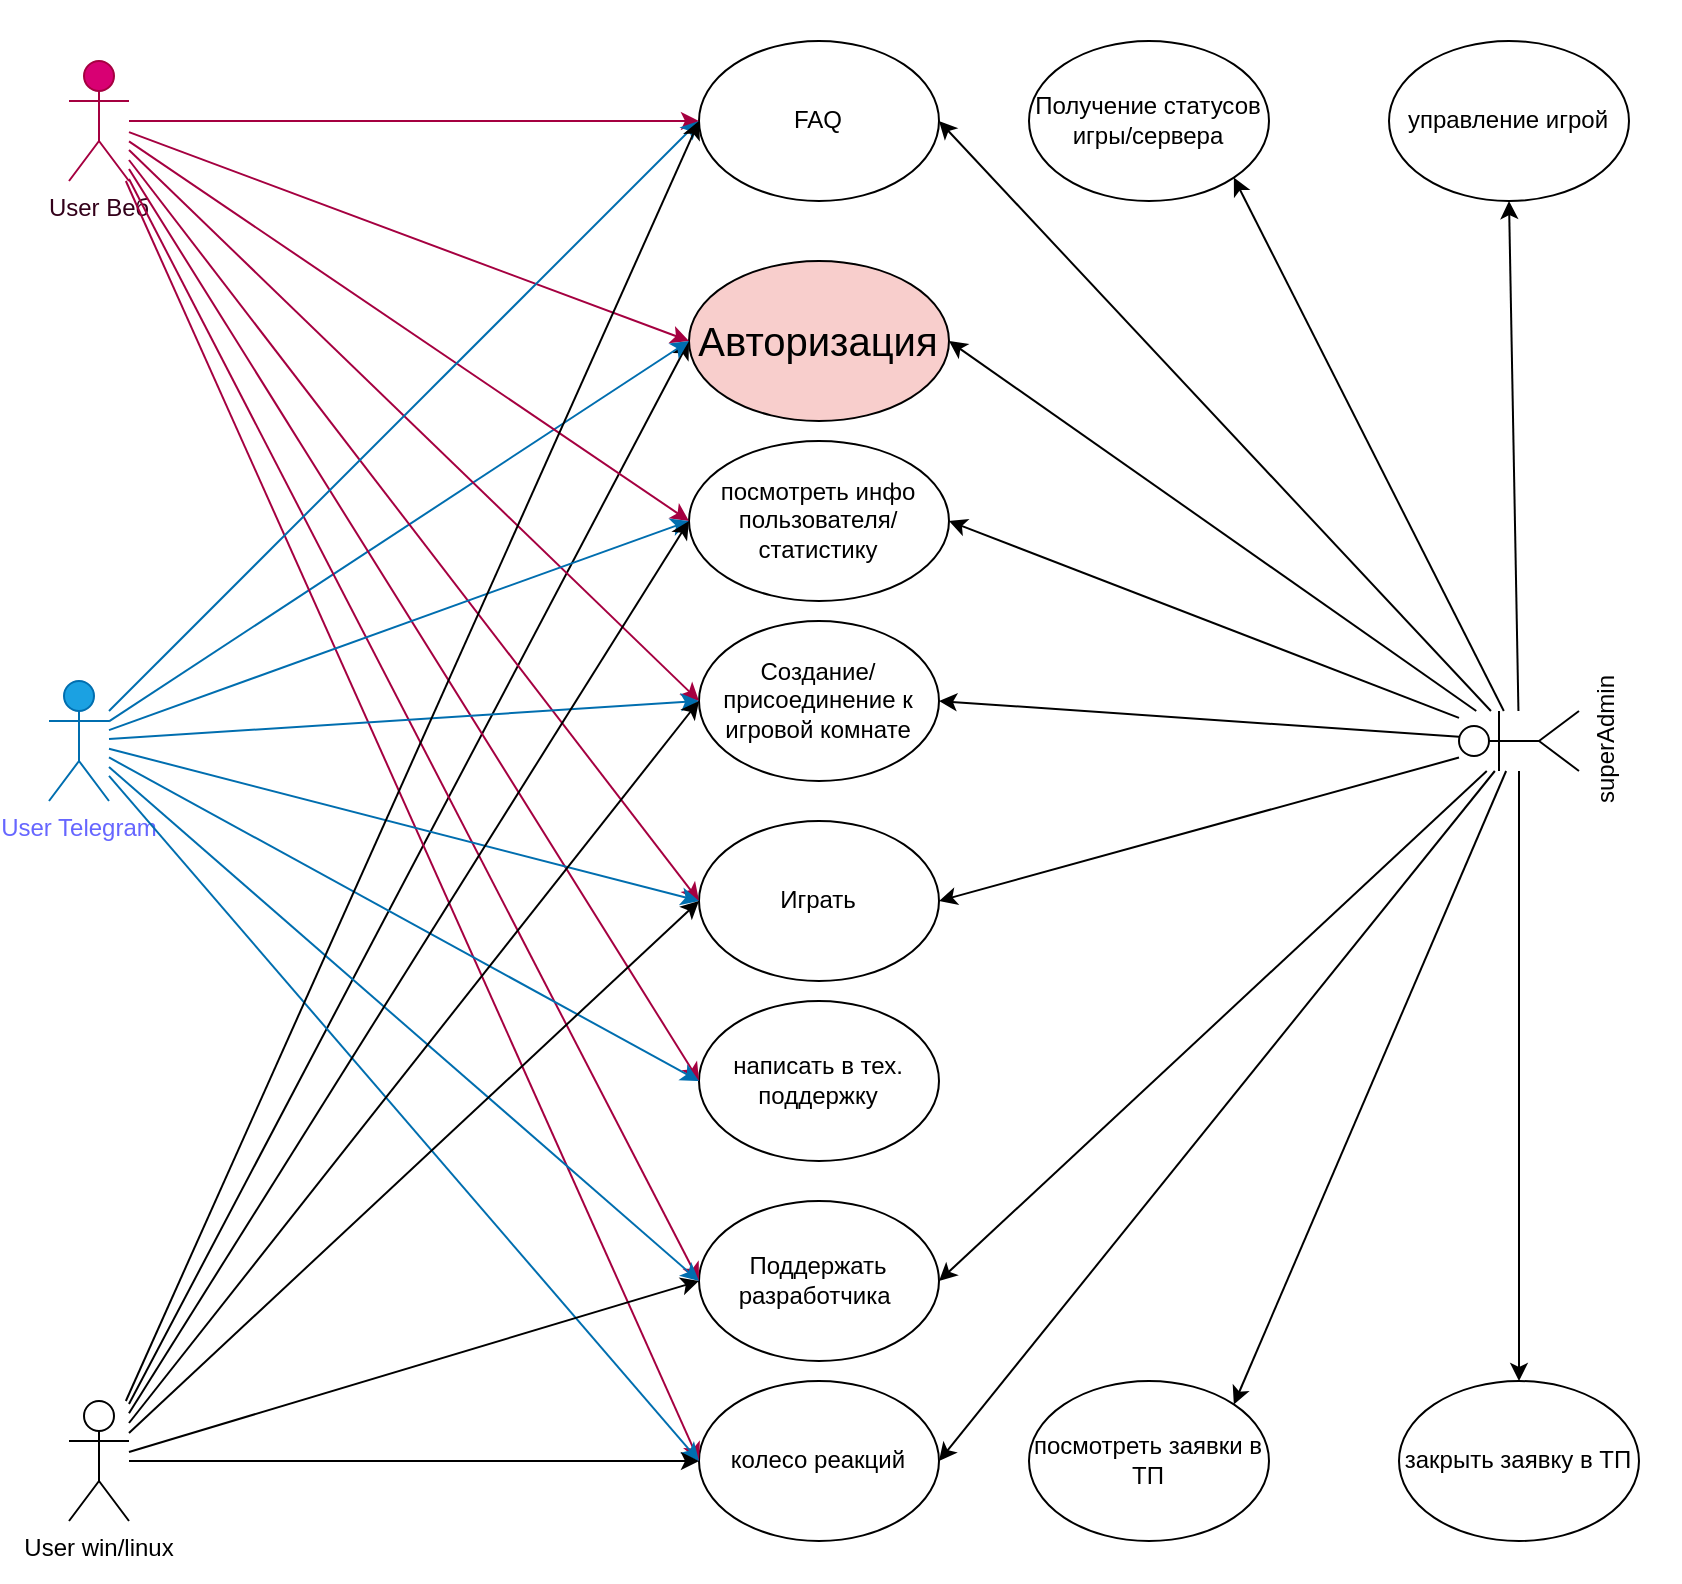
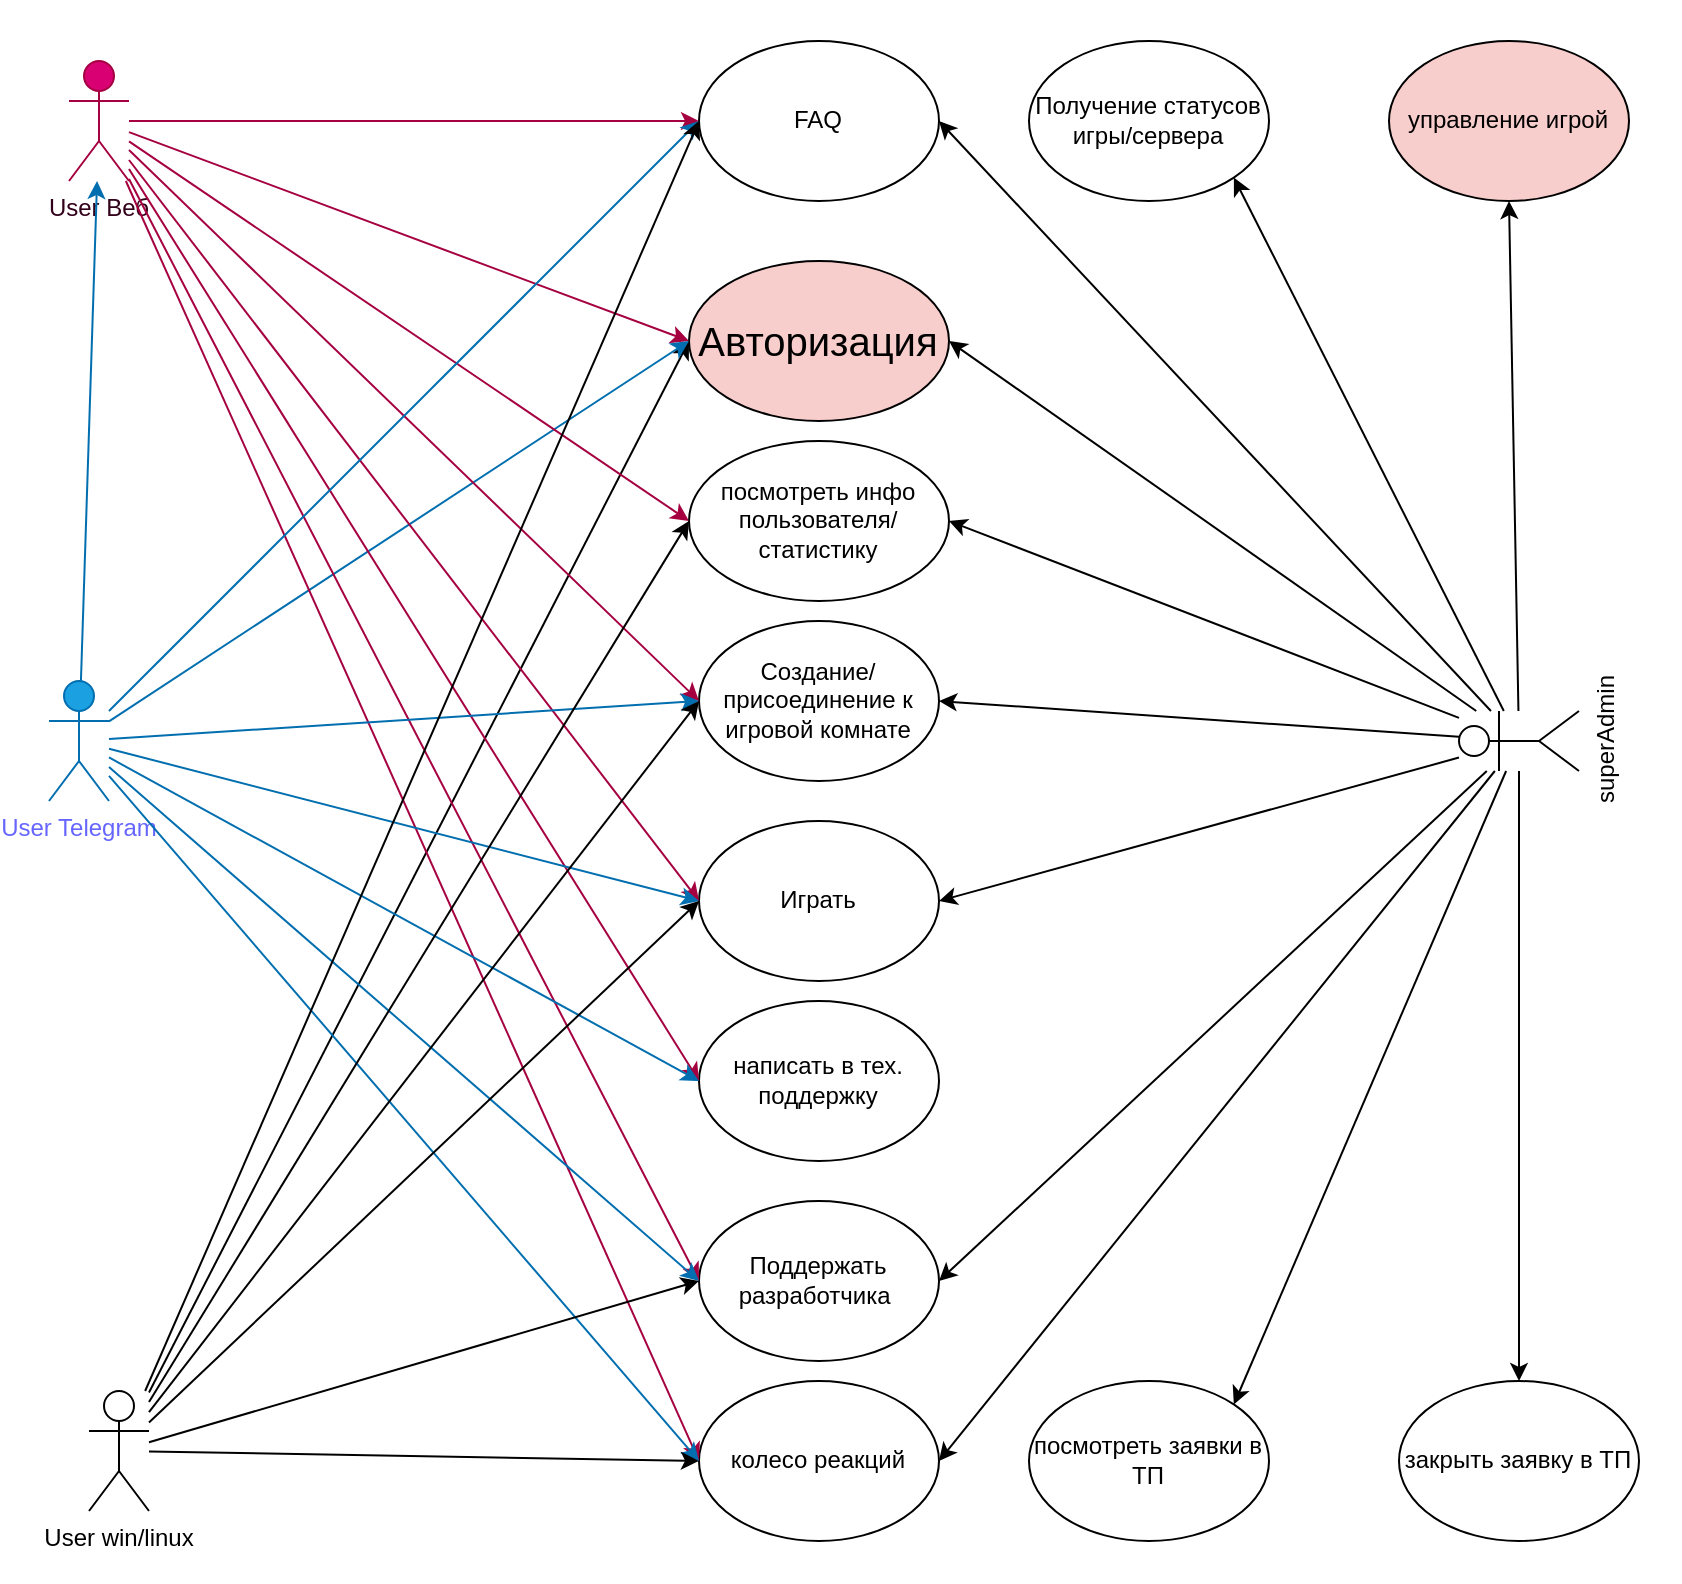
(1509, 121) -> (1509, 121)
(258, 677) -> (89, 438)
(99, 1461) -> (119, 1451)
